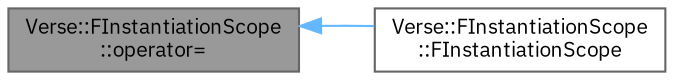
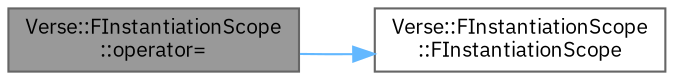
(348, 26) -> (326, 54)
